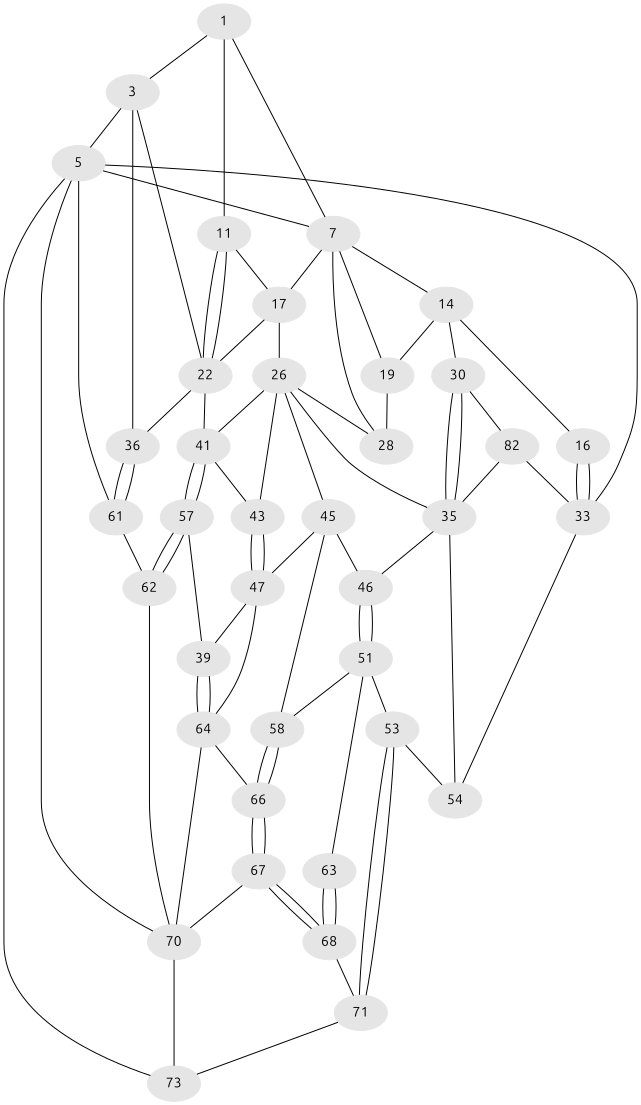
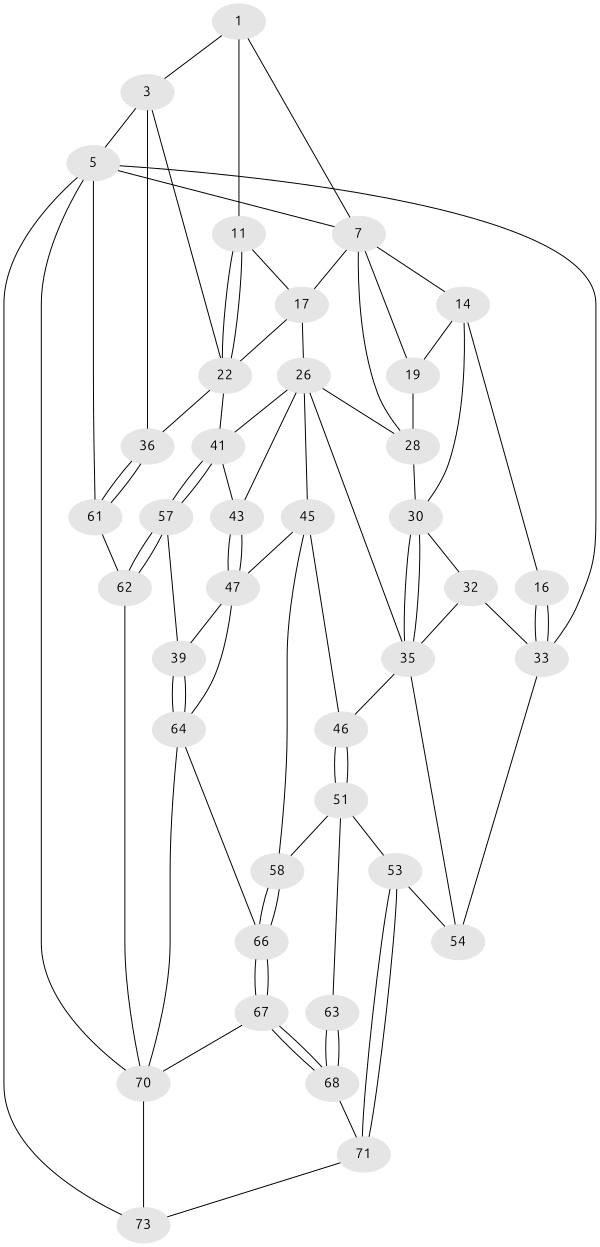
(512, 446) -> (471, 588)
none -> (414, 482)
